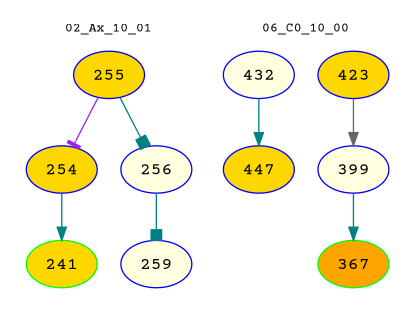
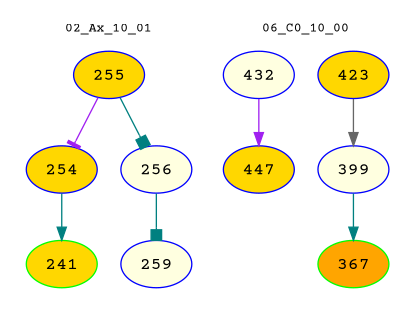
(259, 116) -> (259, 116)
